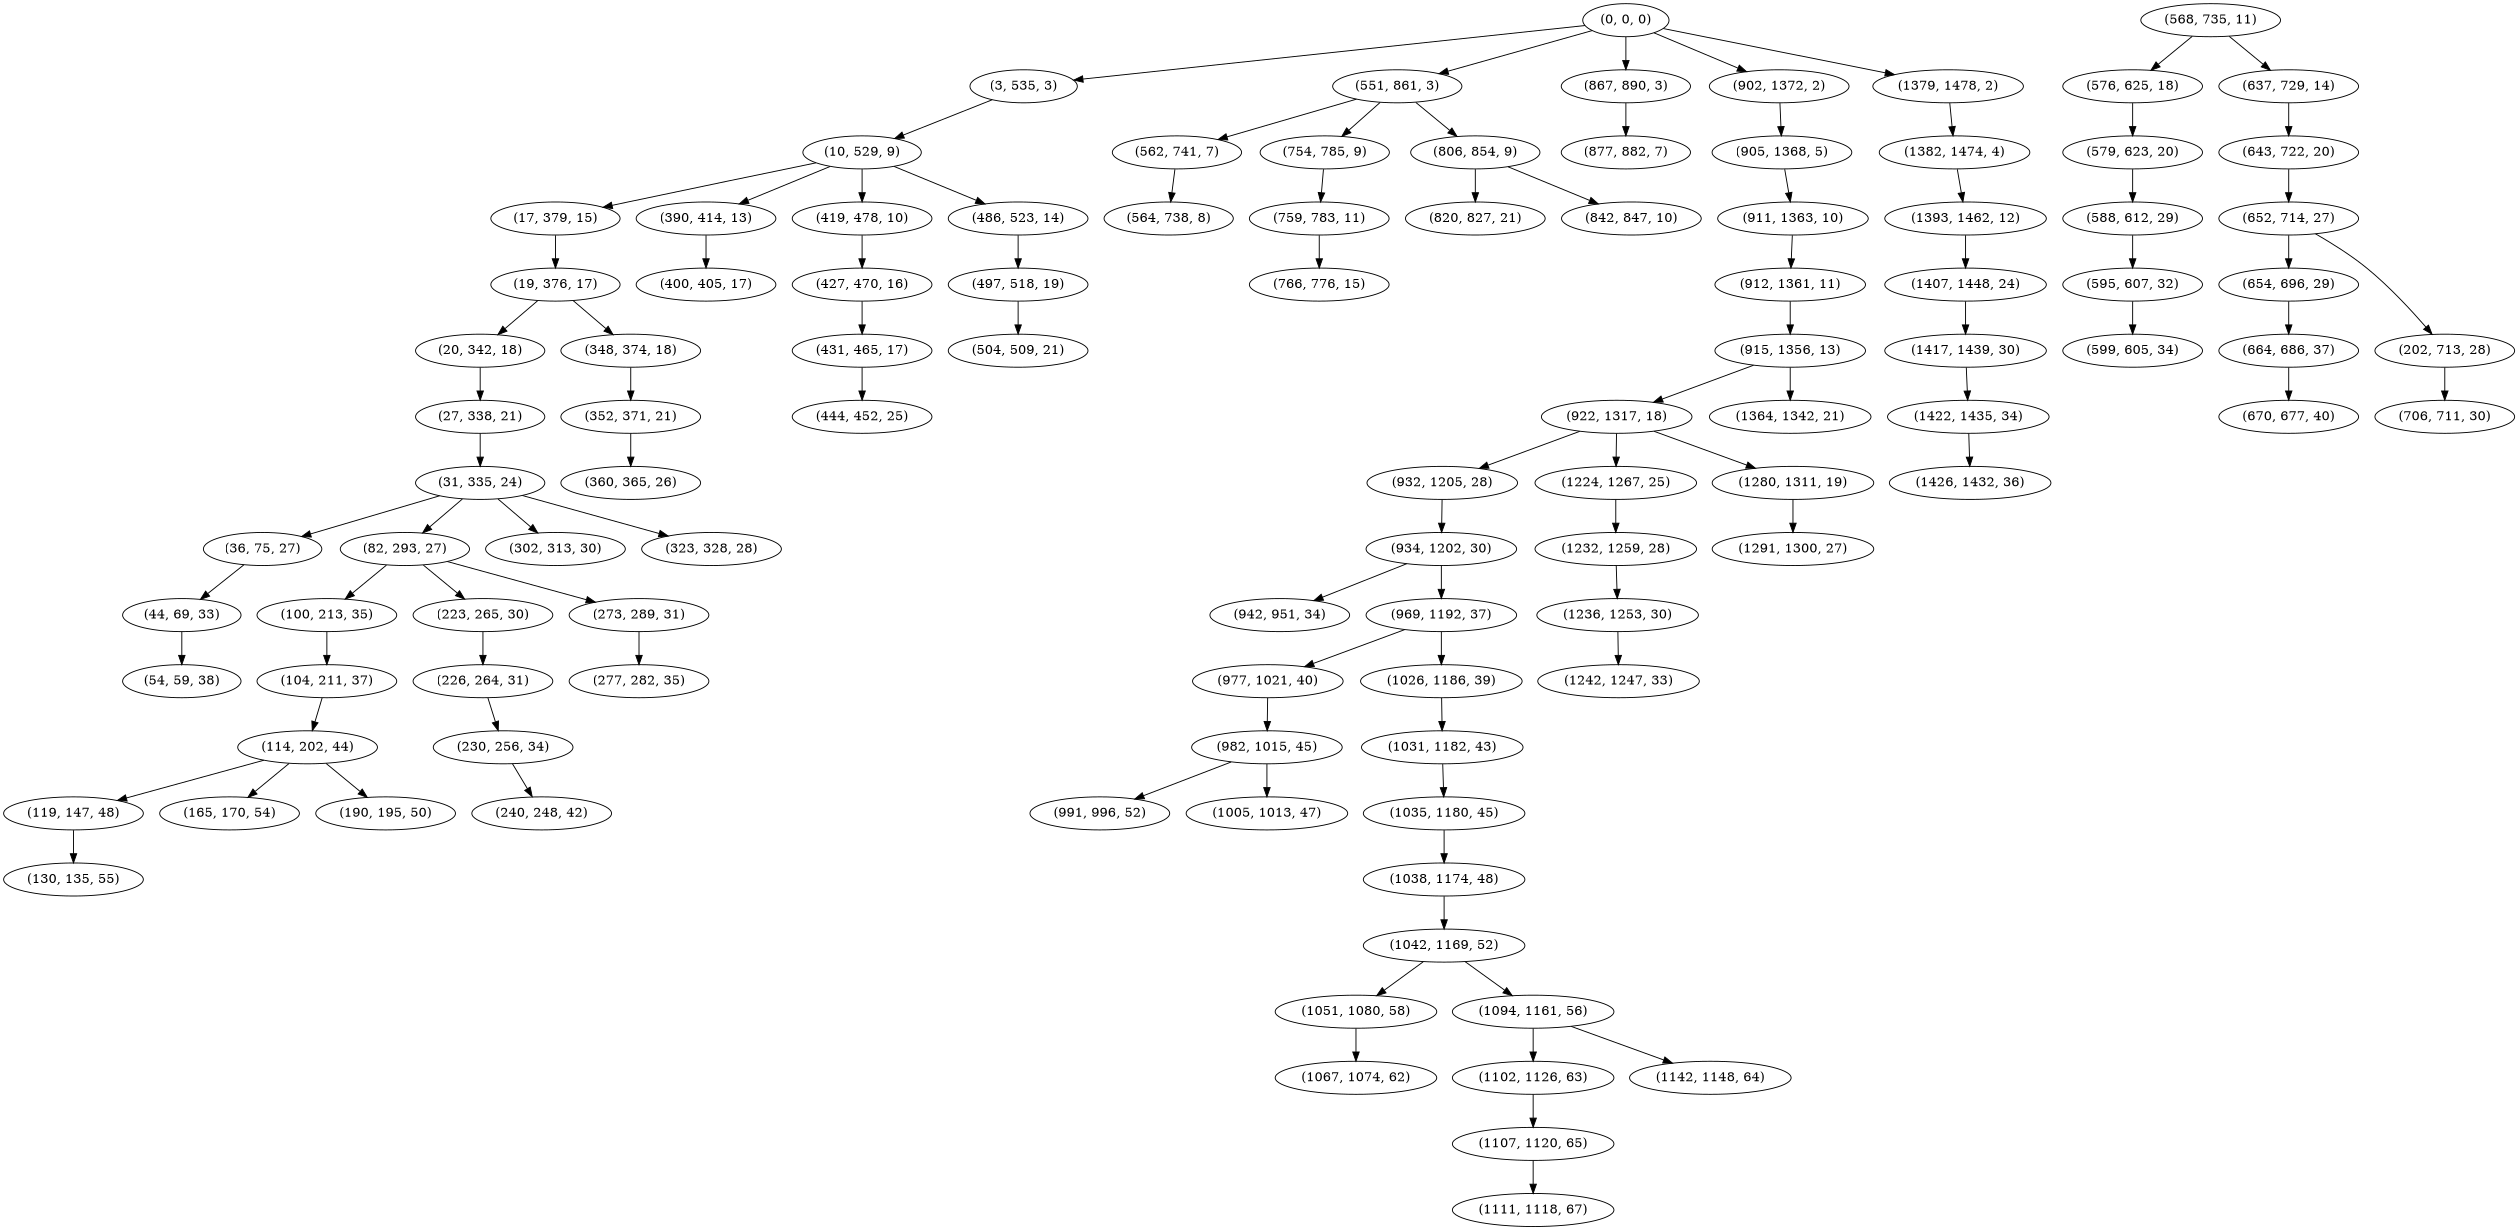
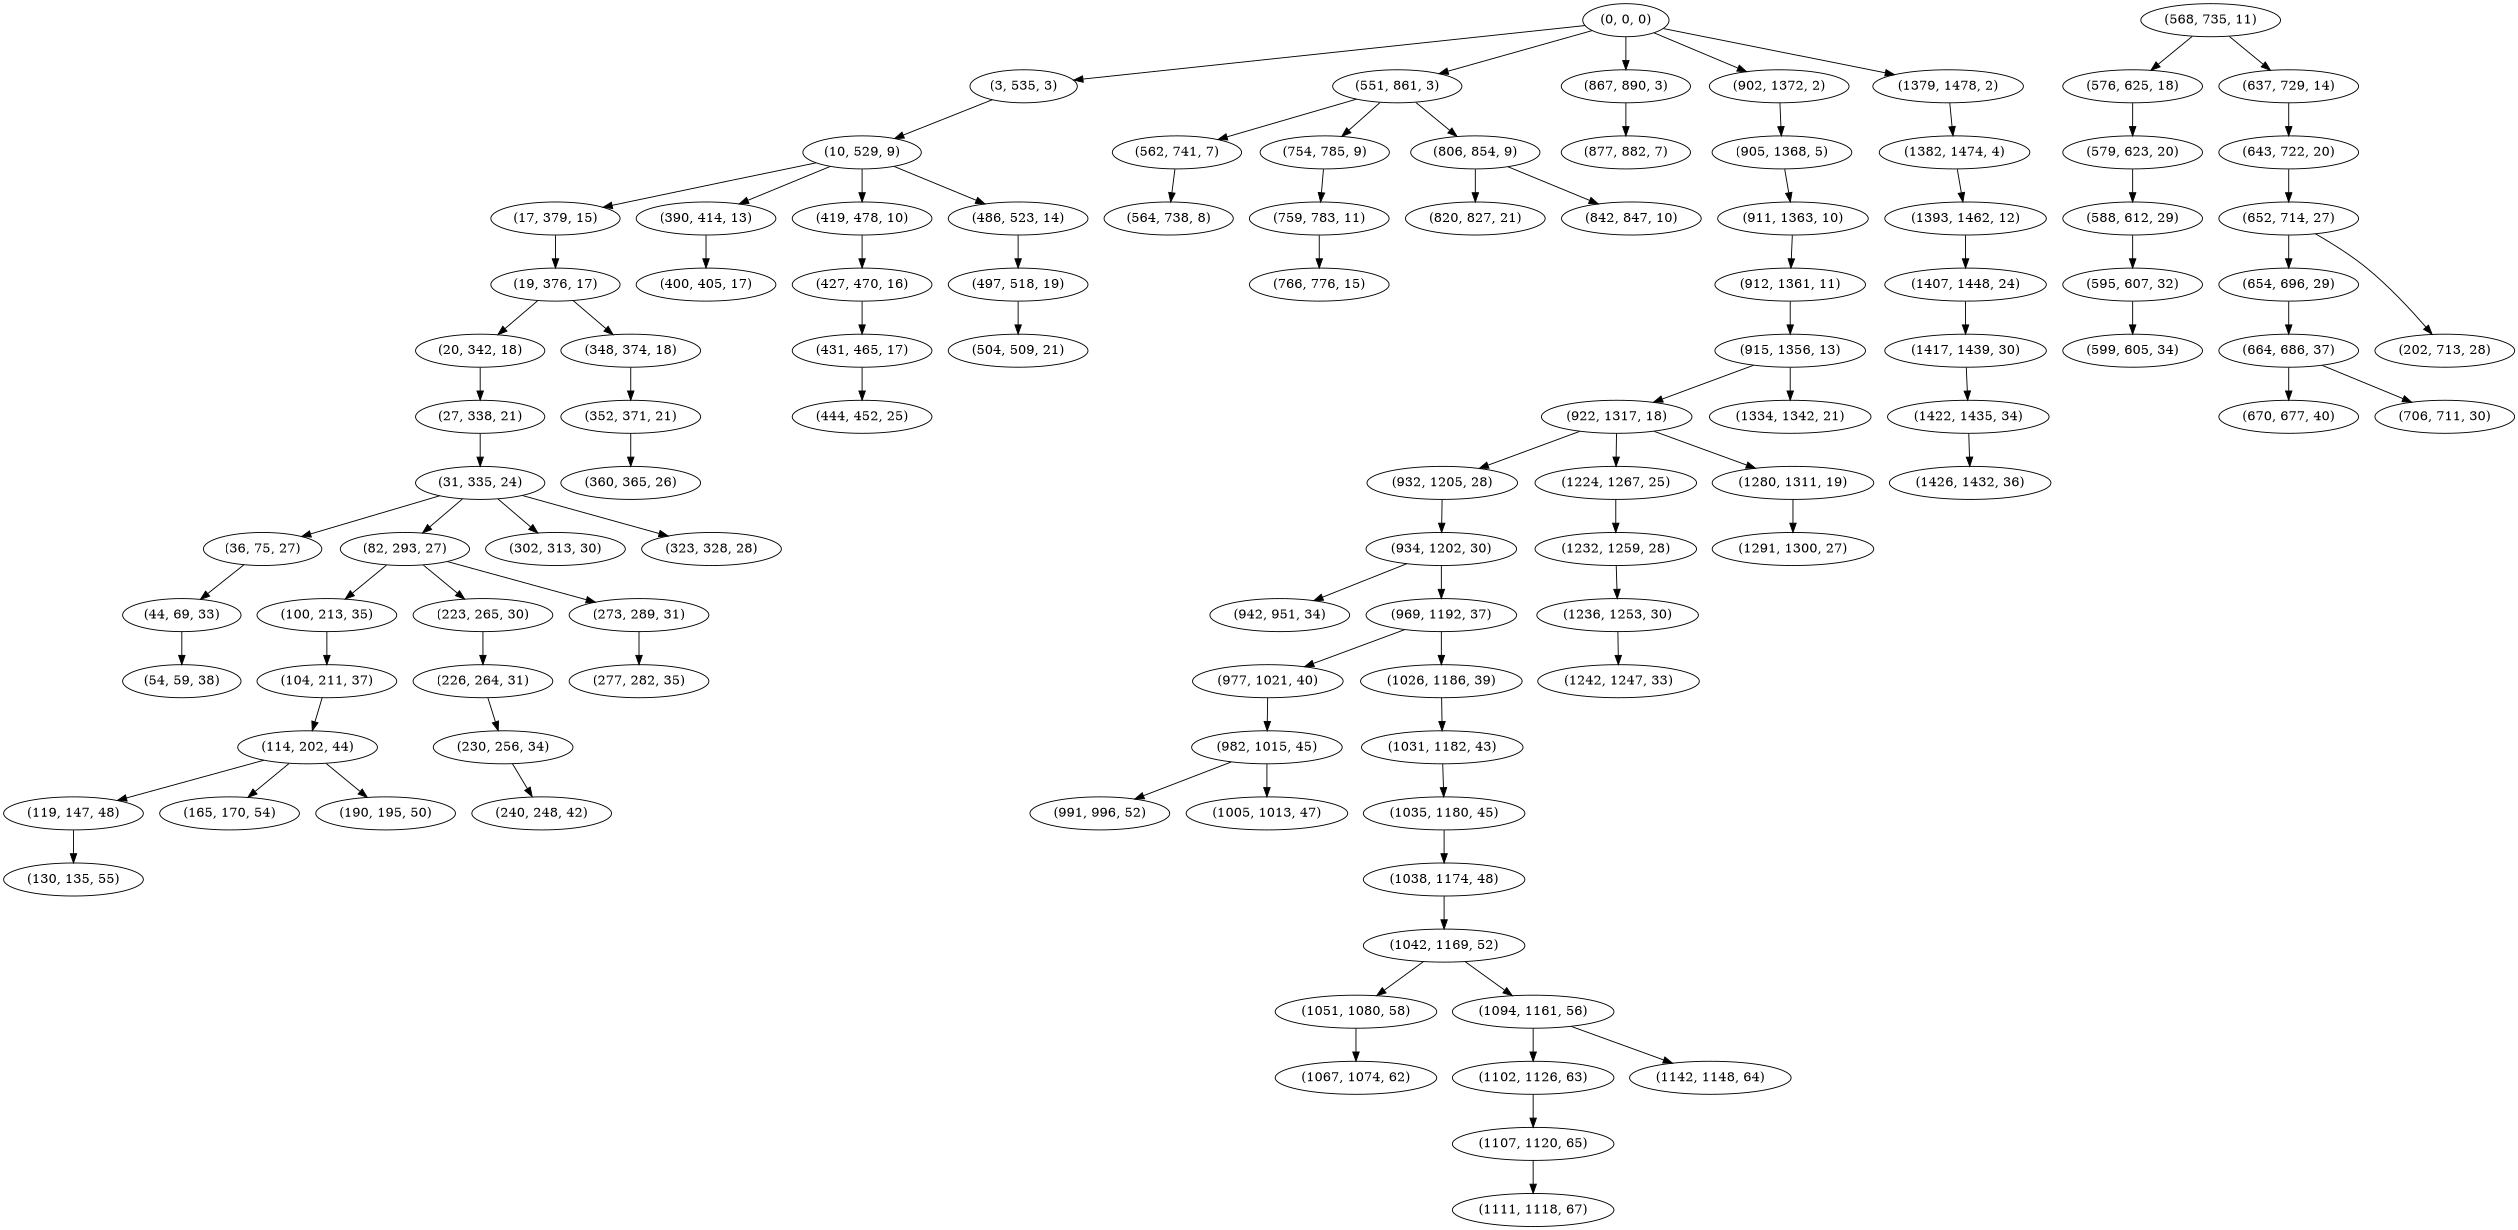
(2445, 379) -> (2363, 382)
(1790, 417) -> (1790, 417)
